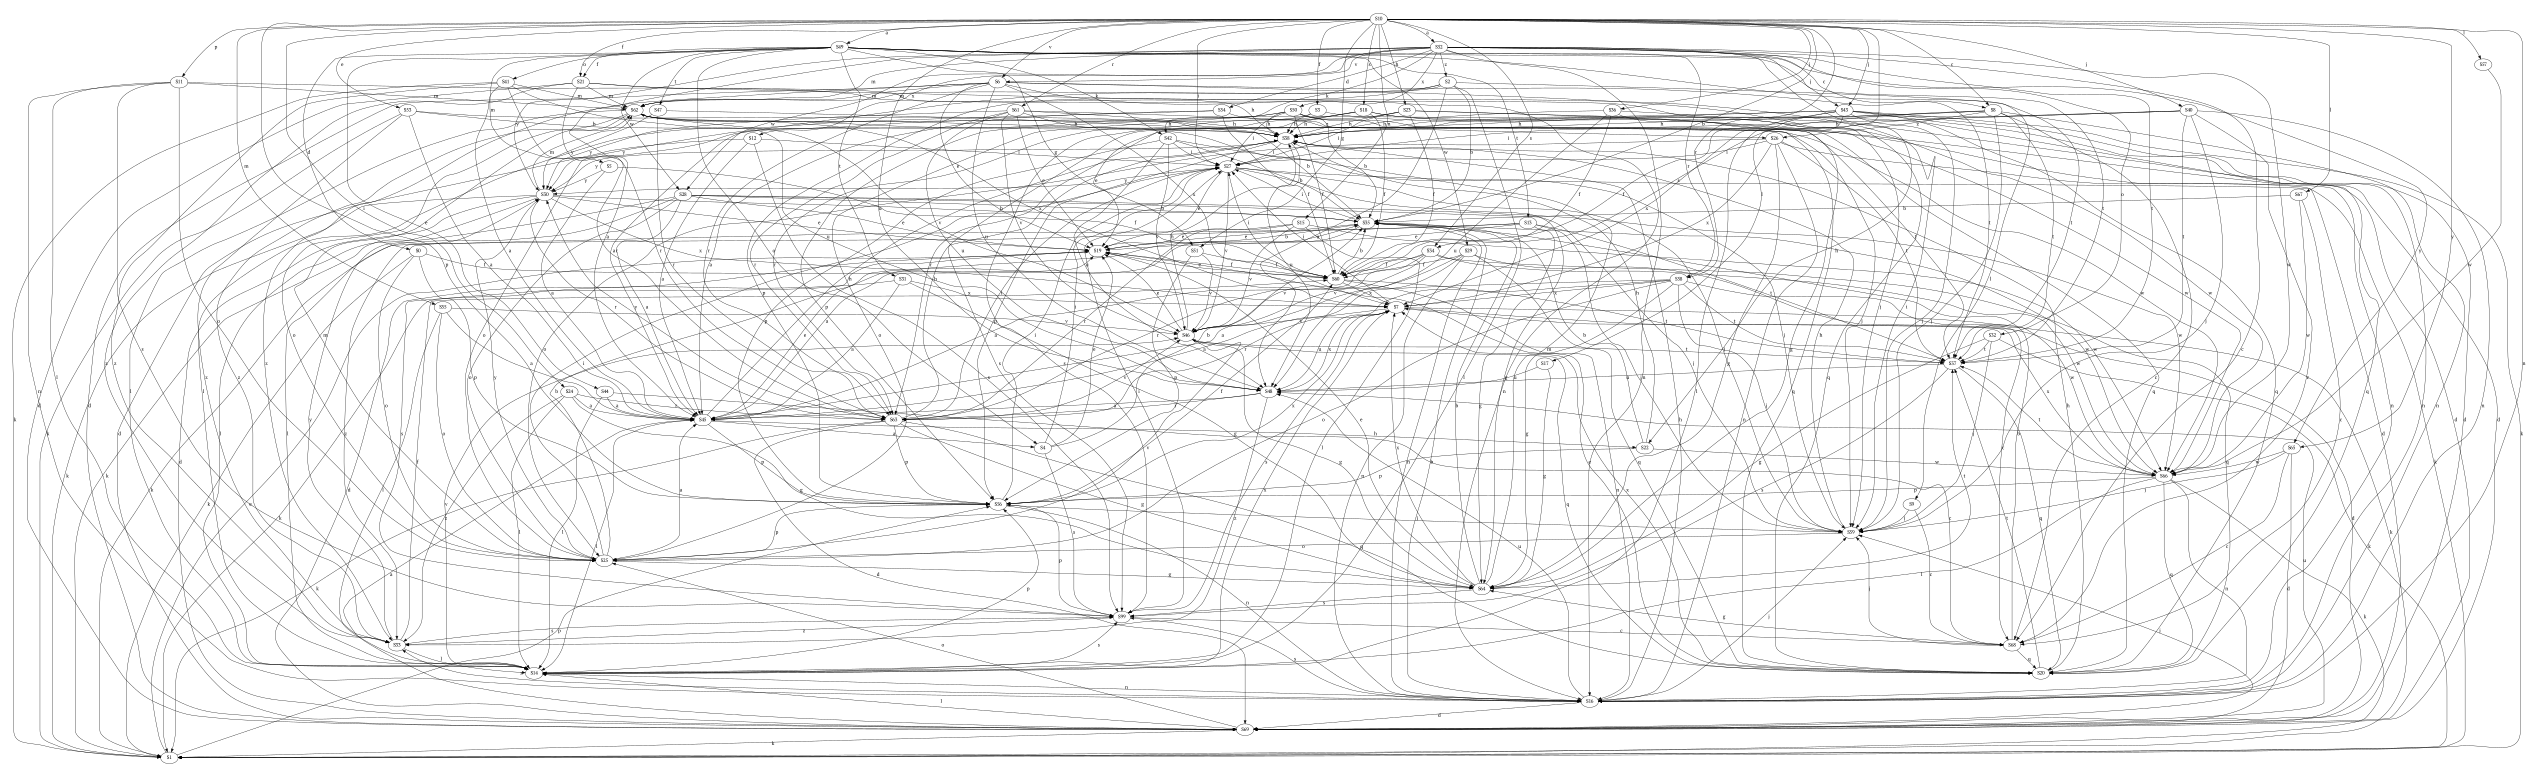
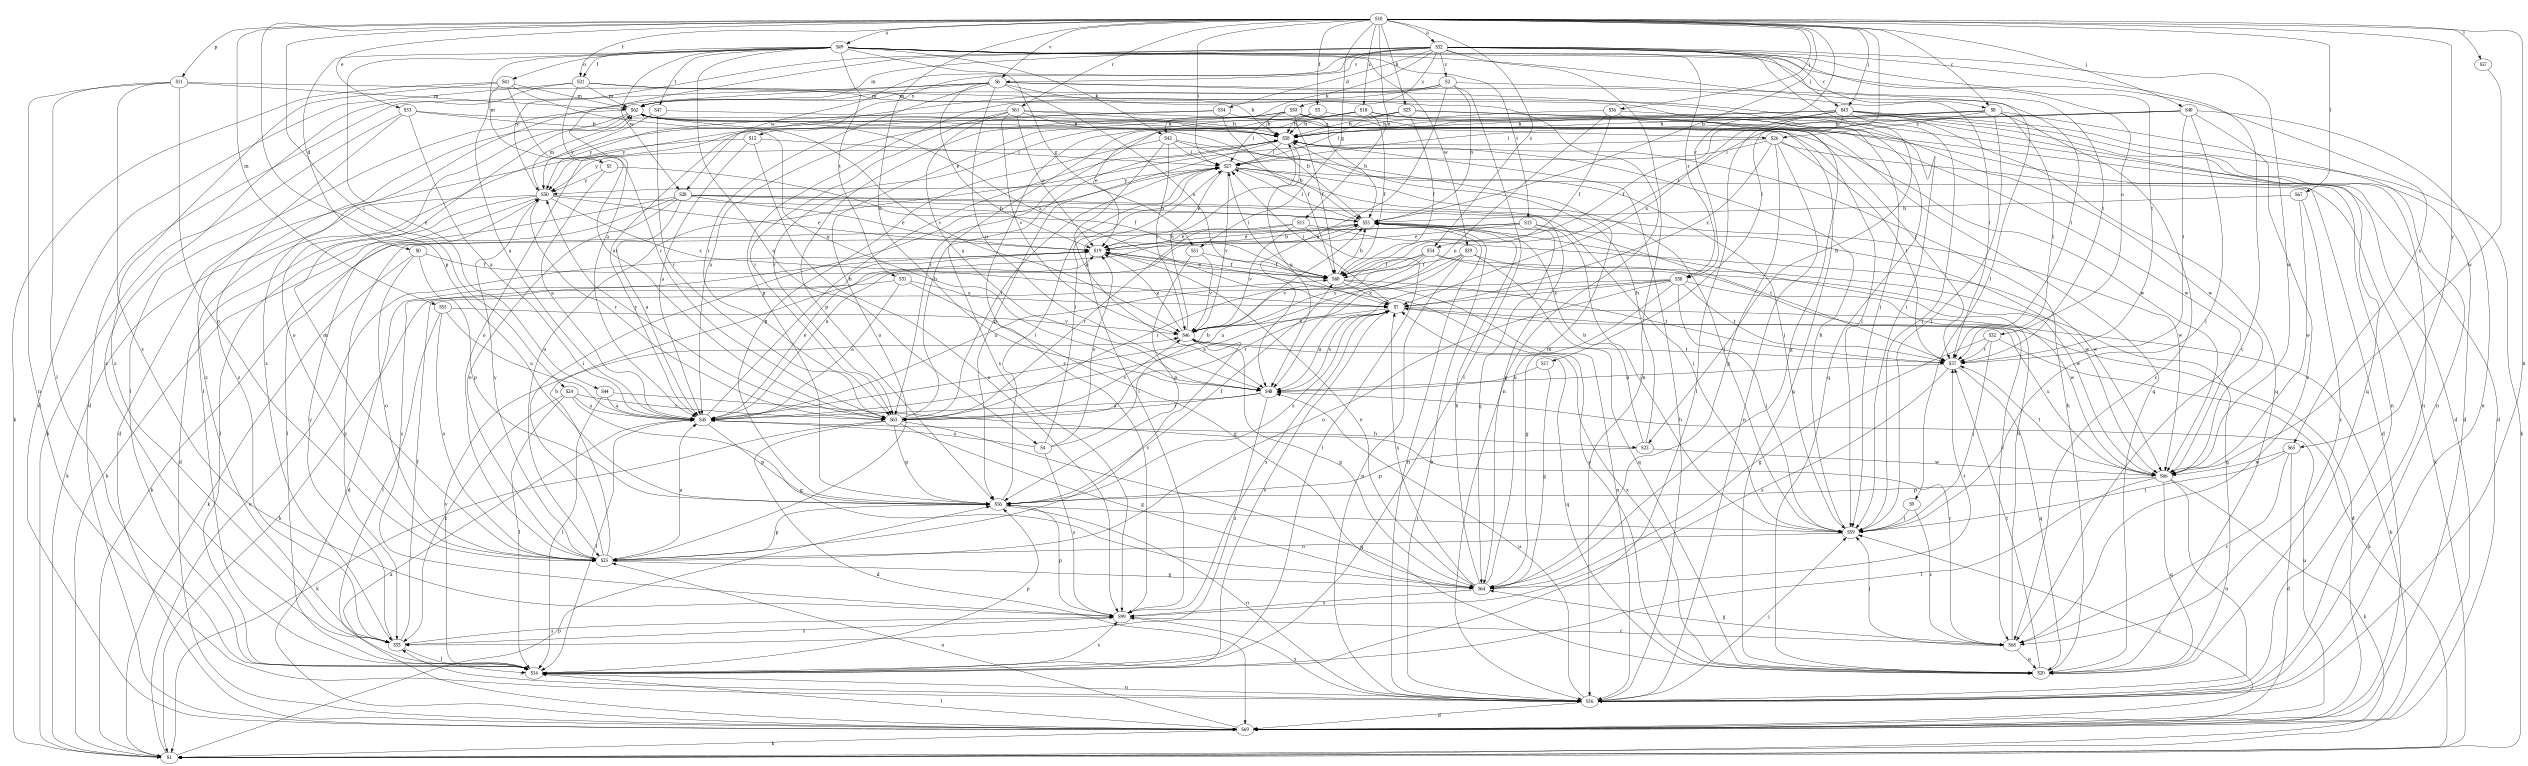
(871, 434) -> (875, 429)
